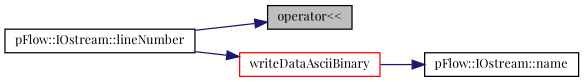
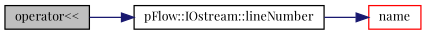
(225, 27) -> (105, 17)
(310, 65) -> (395, 17)
(502, 65) -> none
